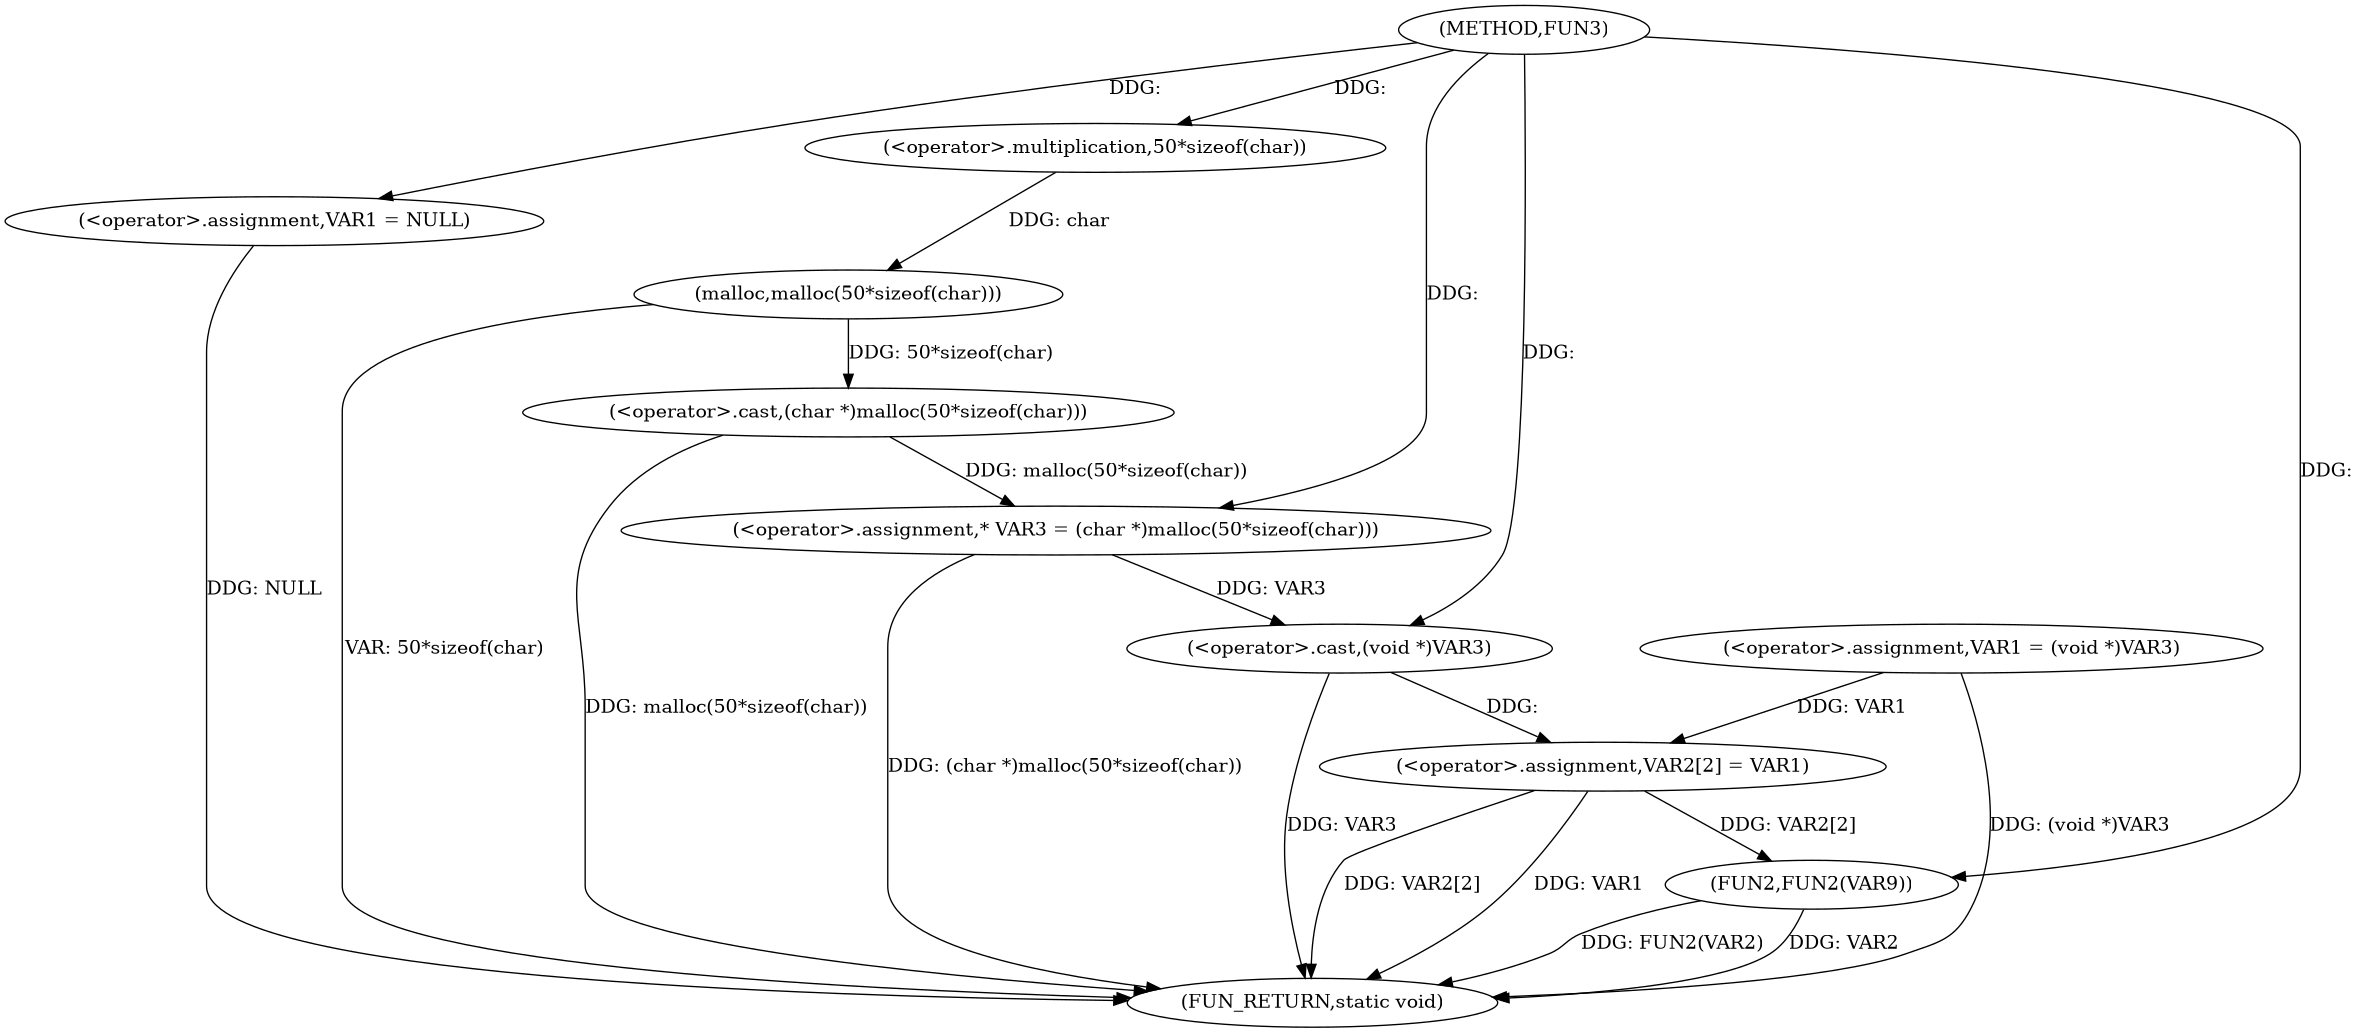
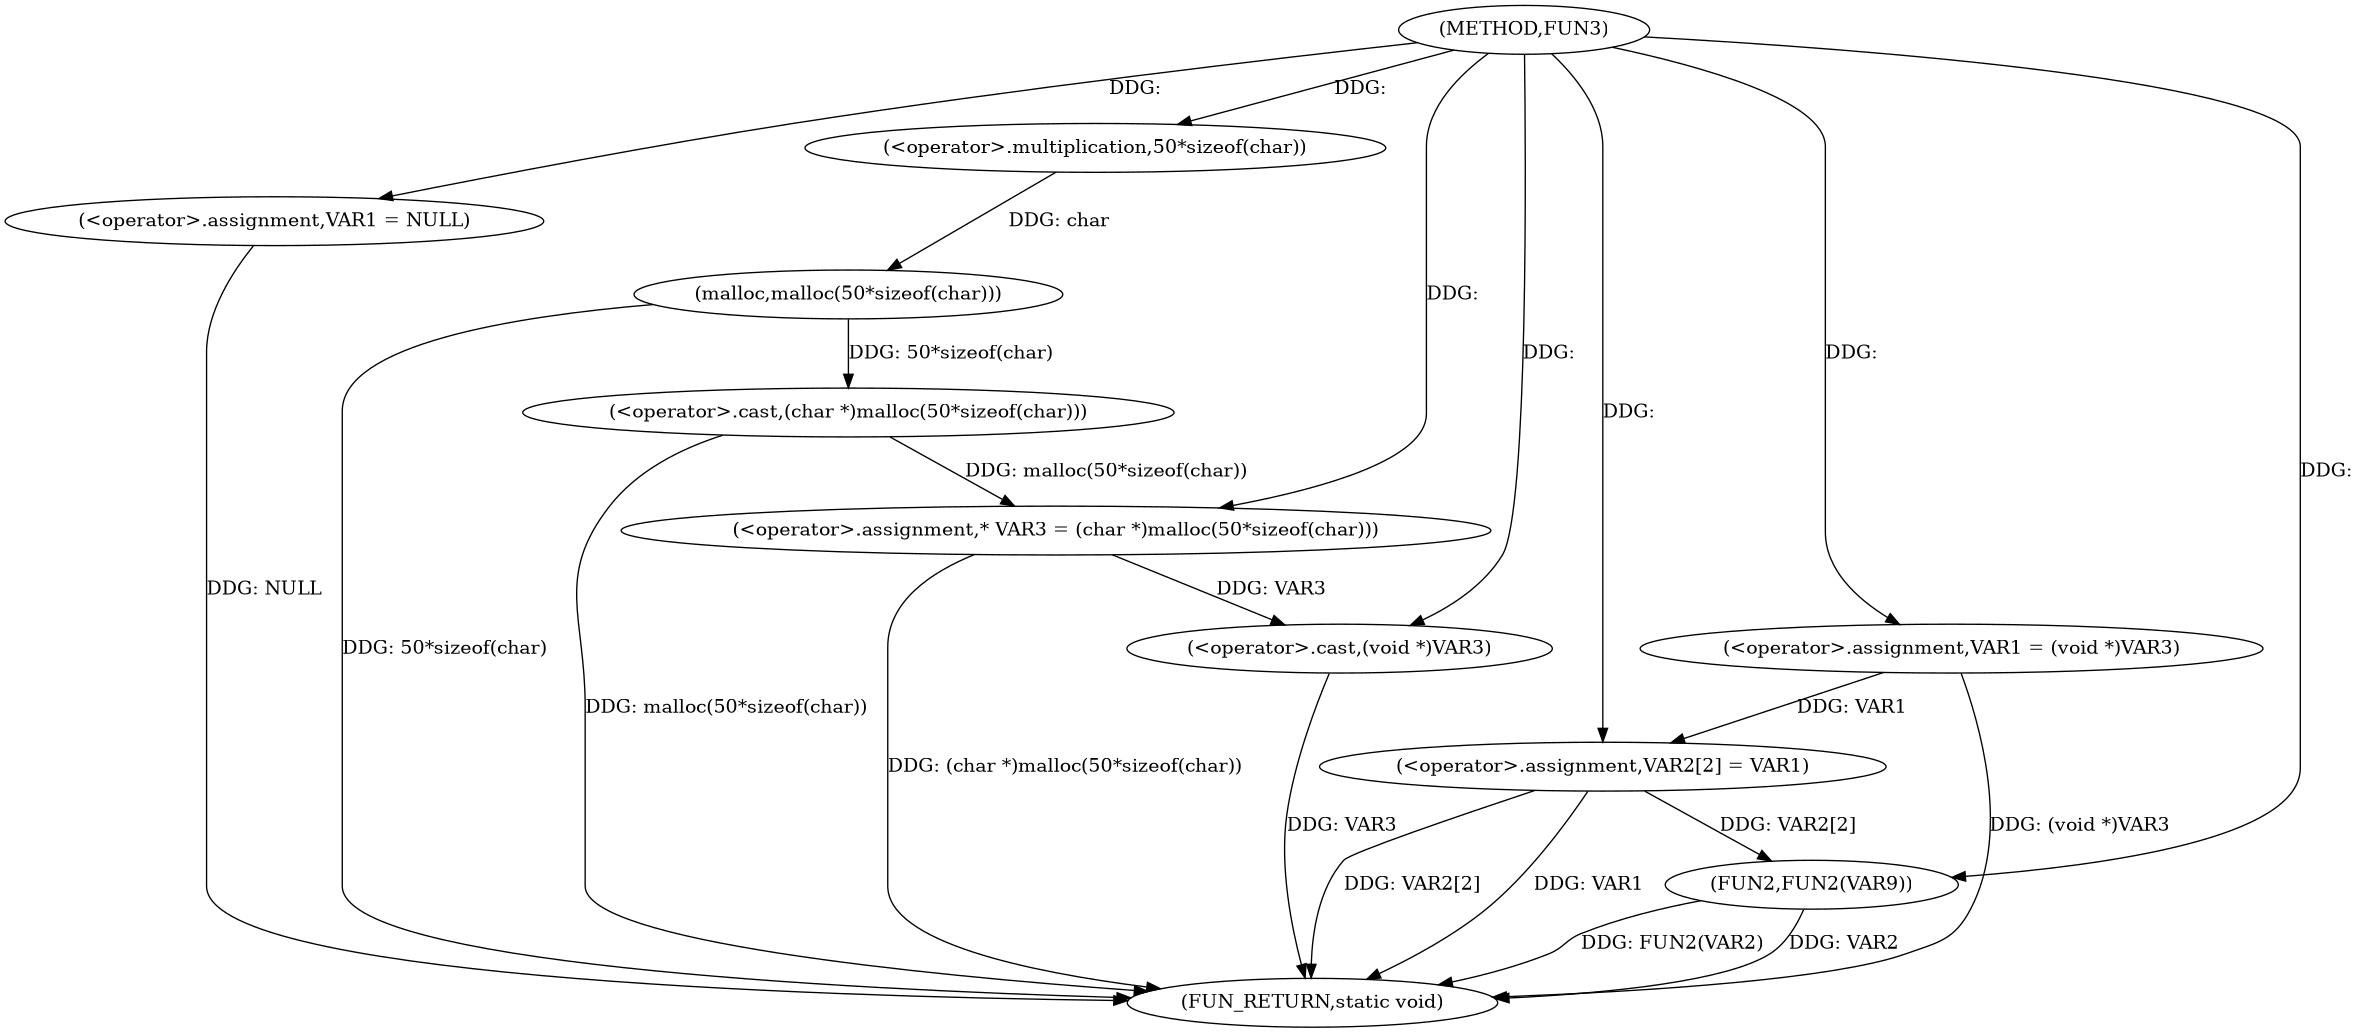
none -> (1825, 272)
(445, 649) -> (445, 649)
(1464, 705) -> (1603, 383)
